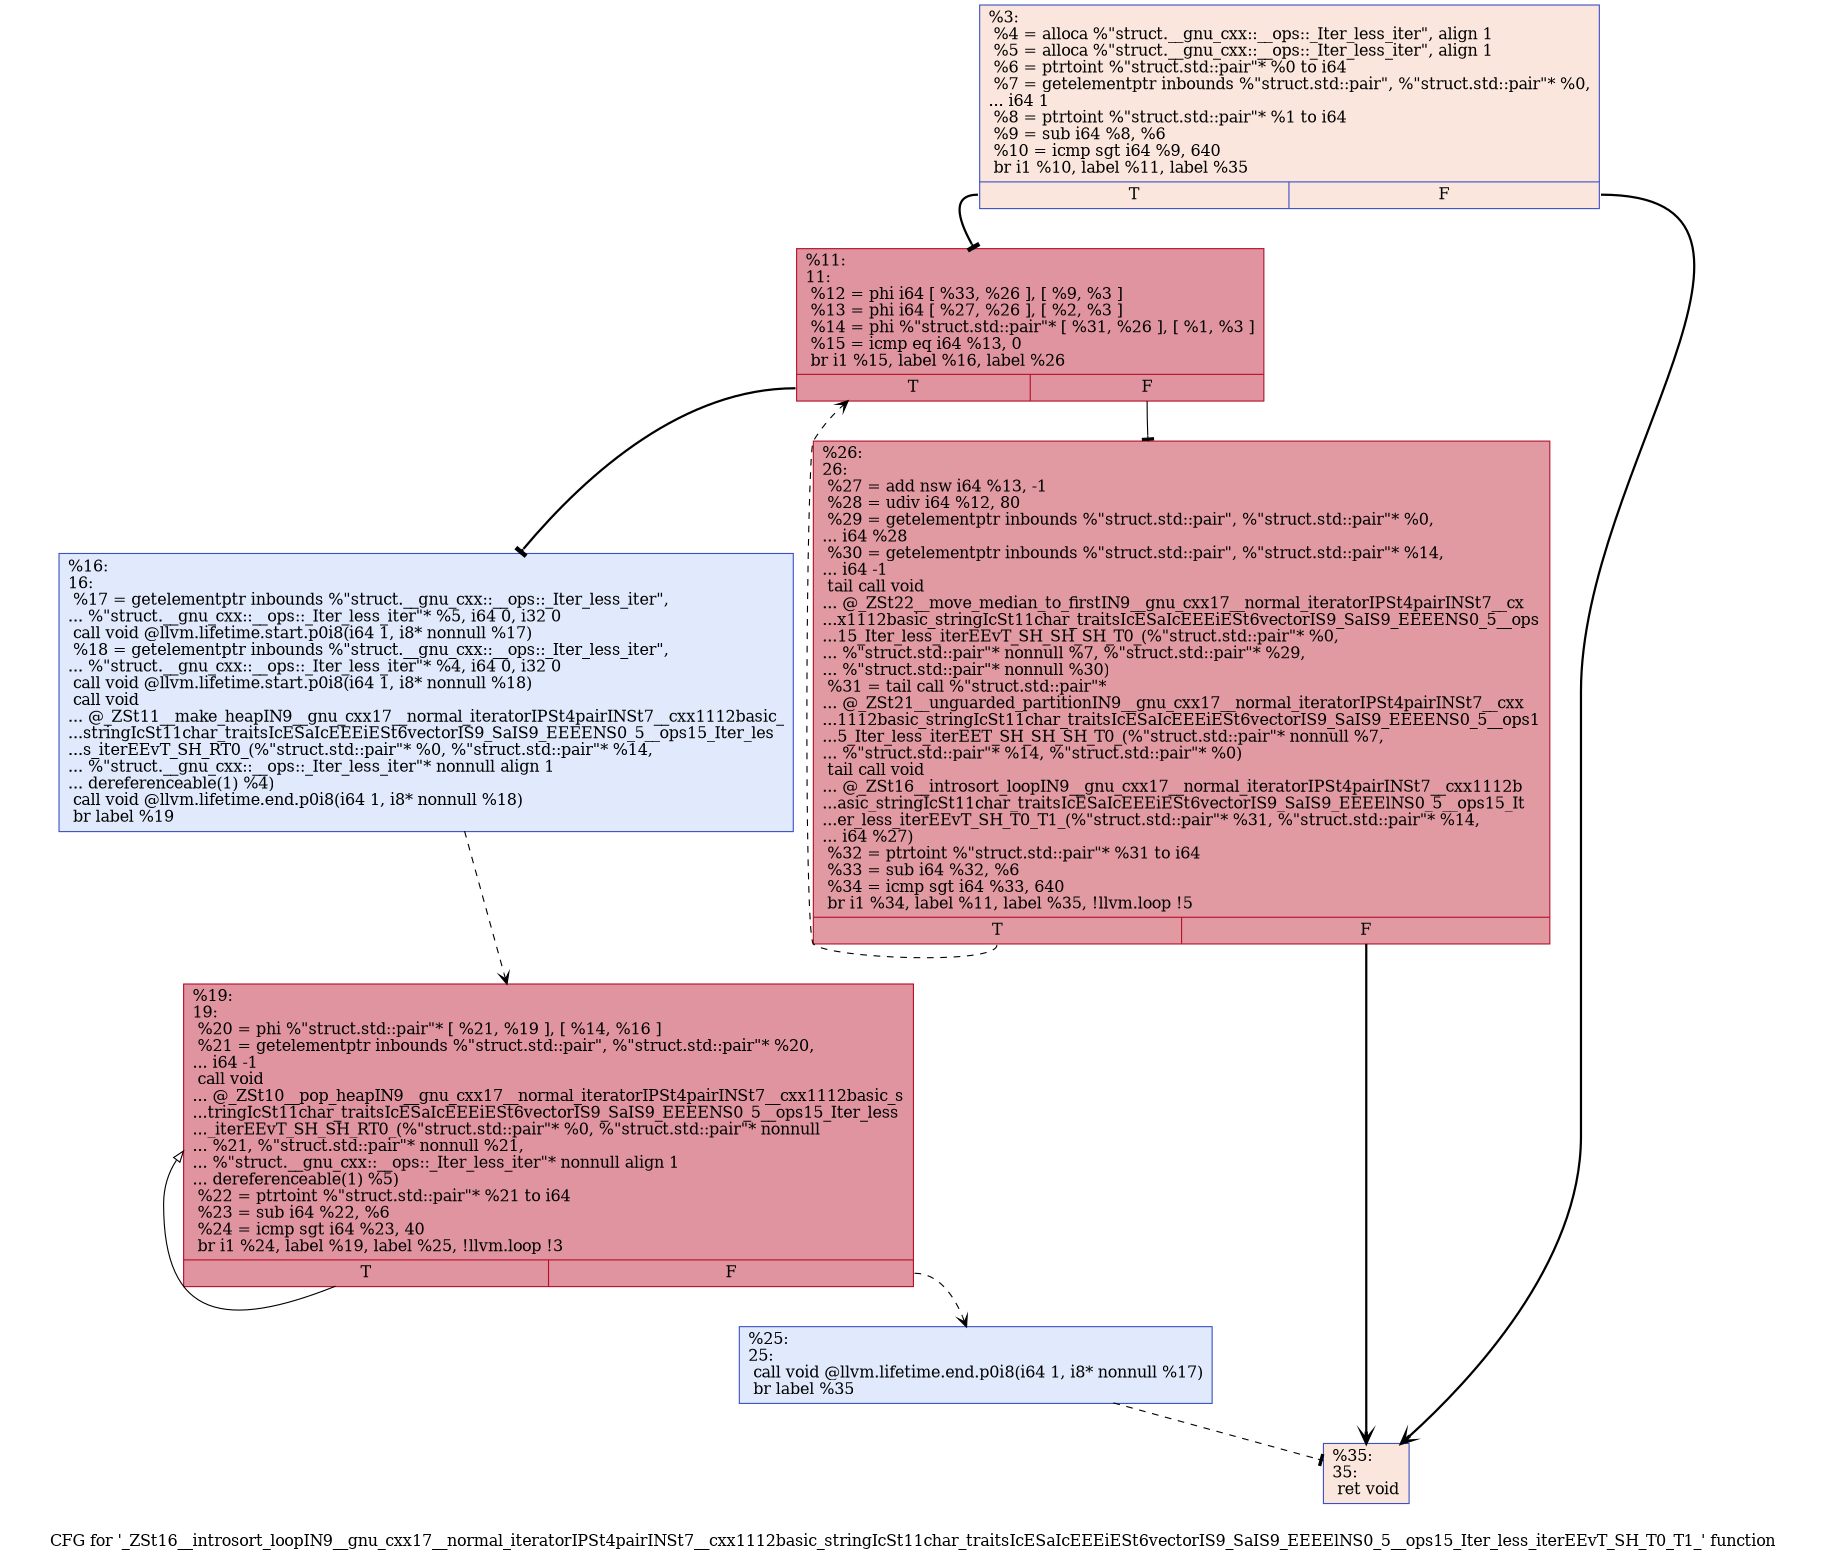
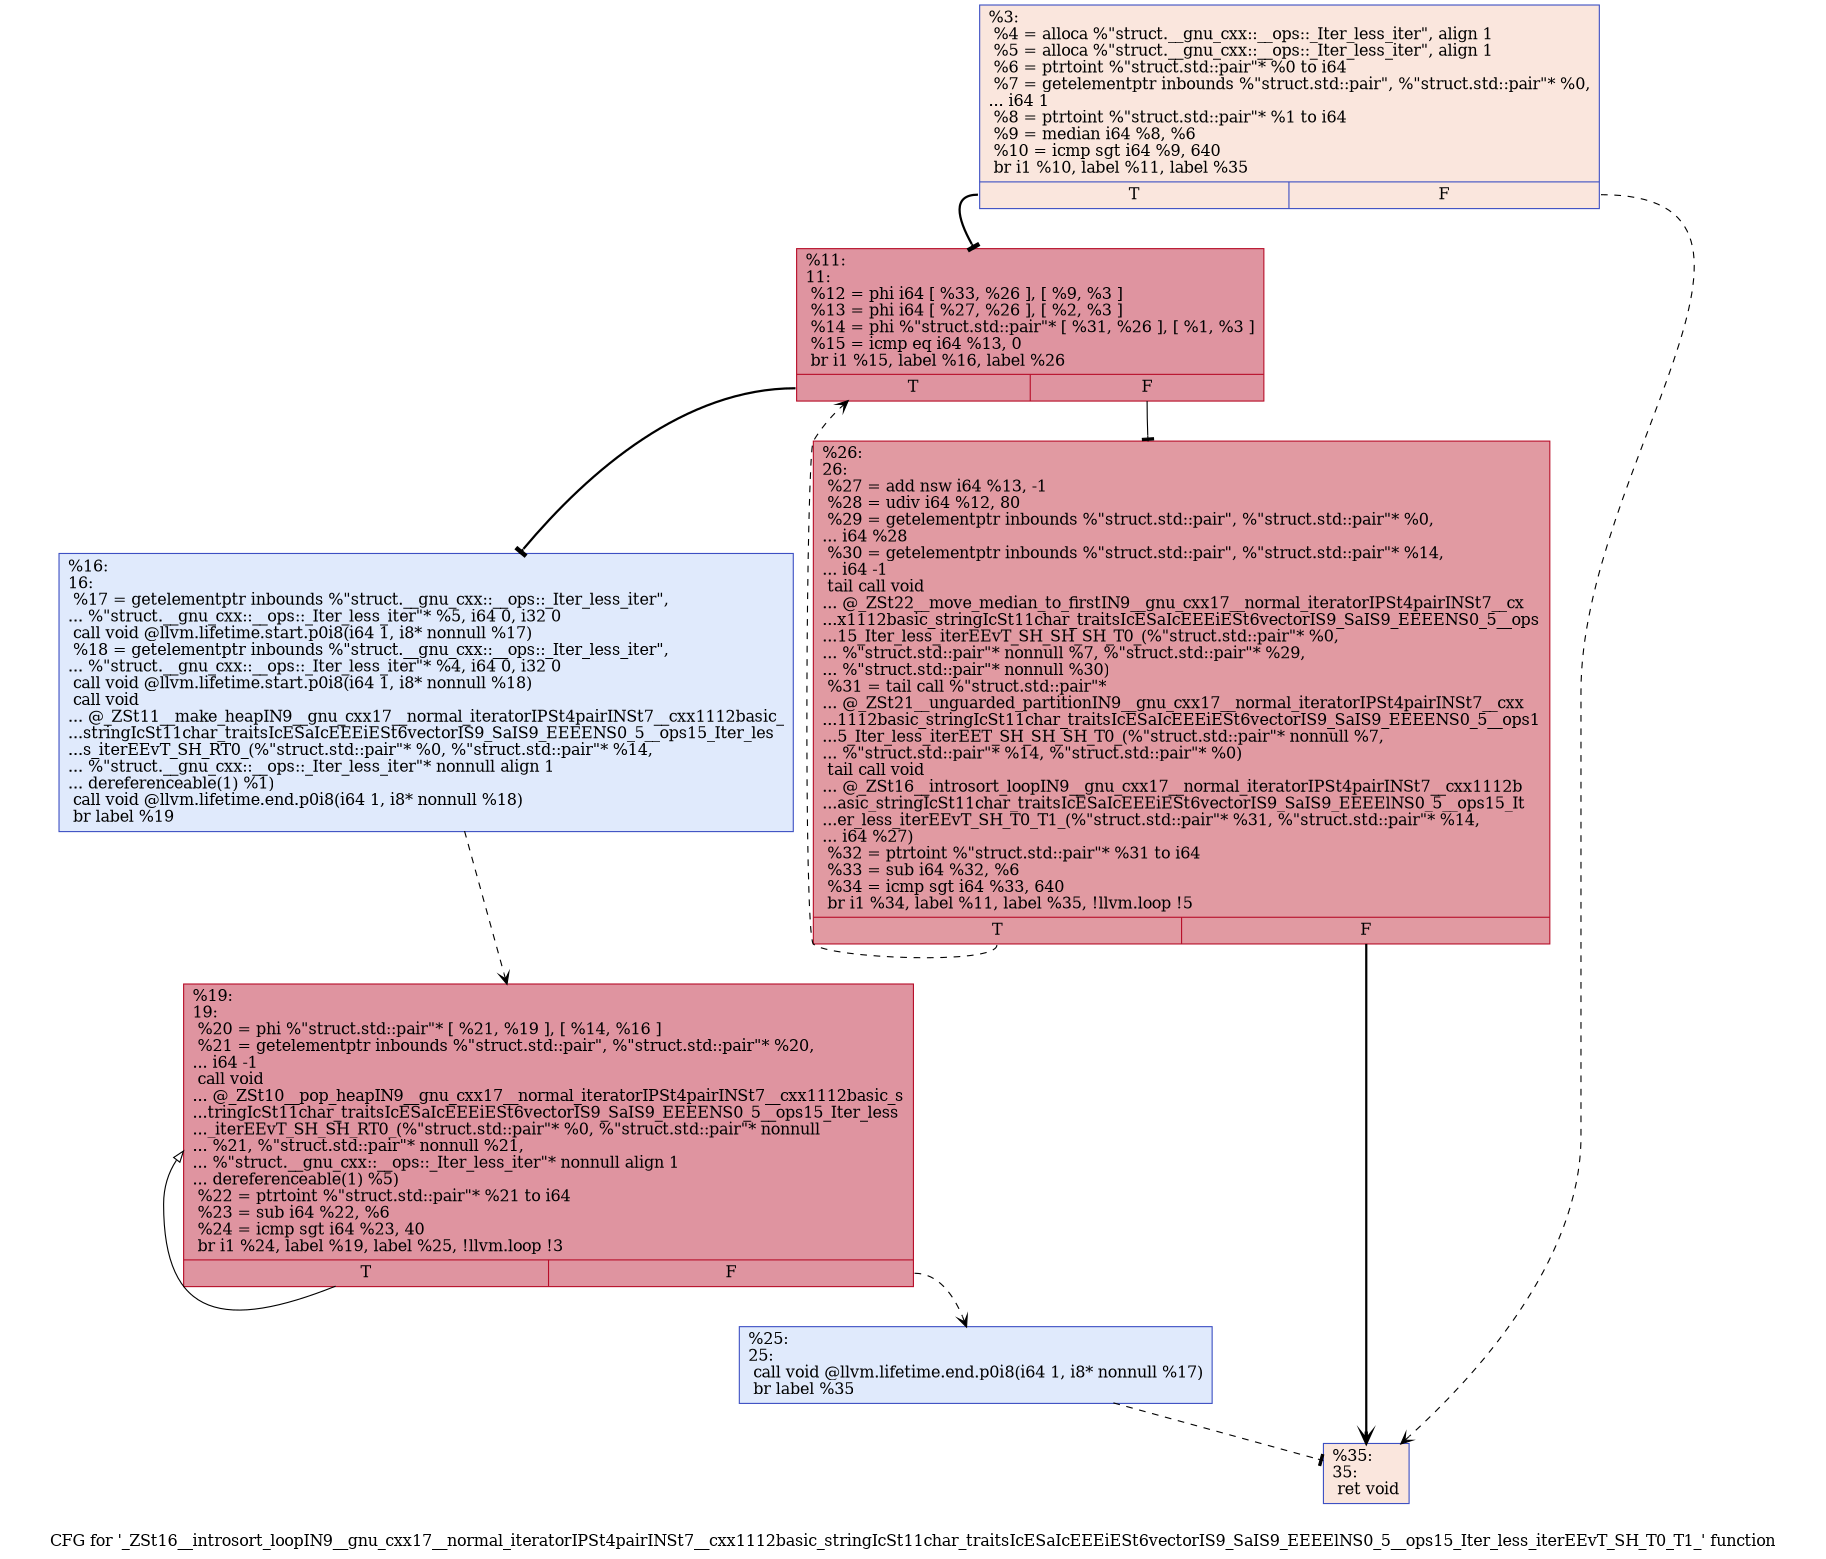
(1078, 135) -> (1093, 135)
(171, 784) -> (171, 784)
(1581, 804) -> (1581, 804)
